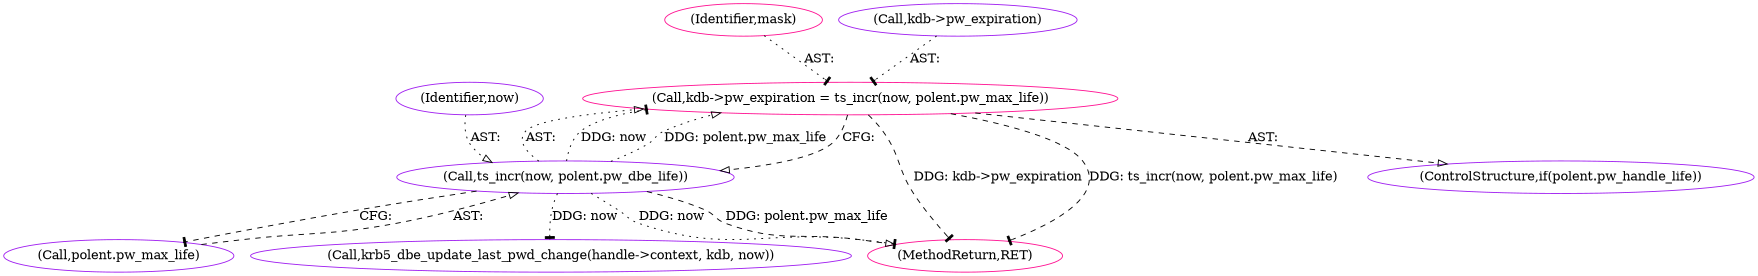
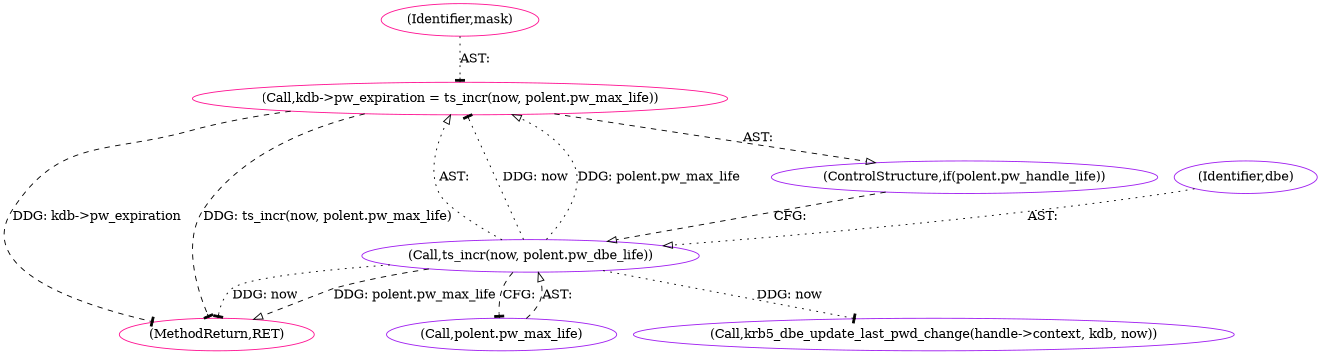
(958, 20) -> none
(470, 99) -> (1246, 177)
(798, 158) -> (751, 216)
